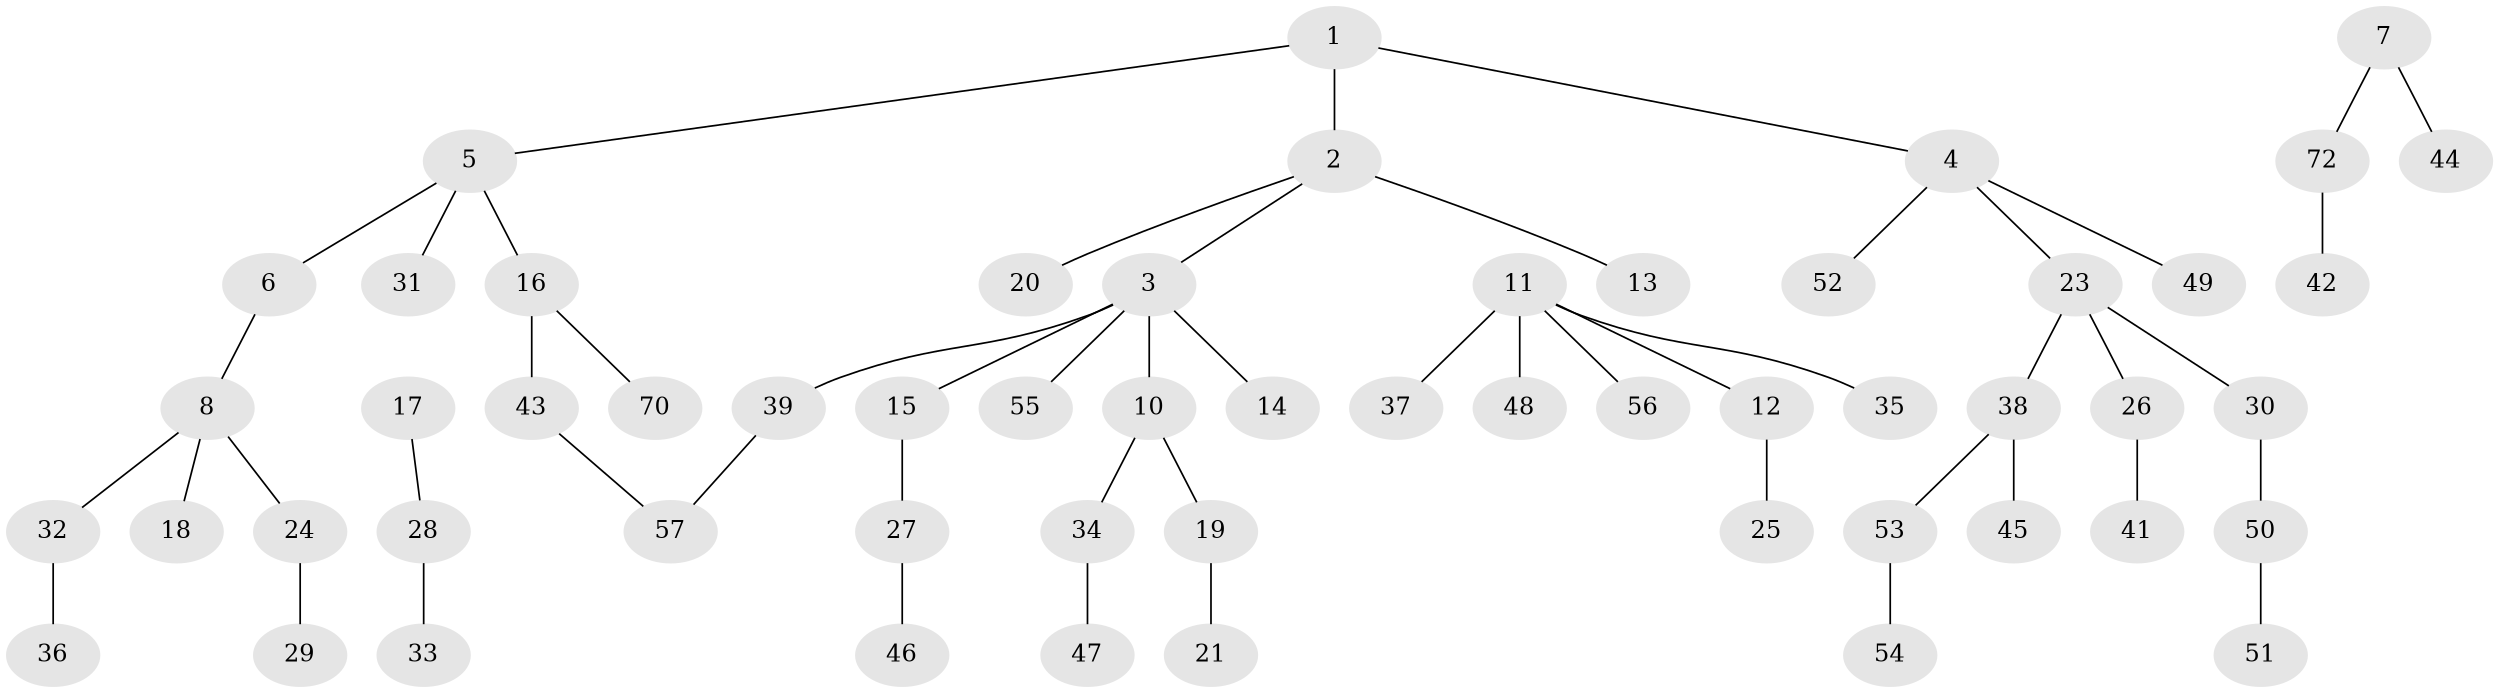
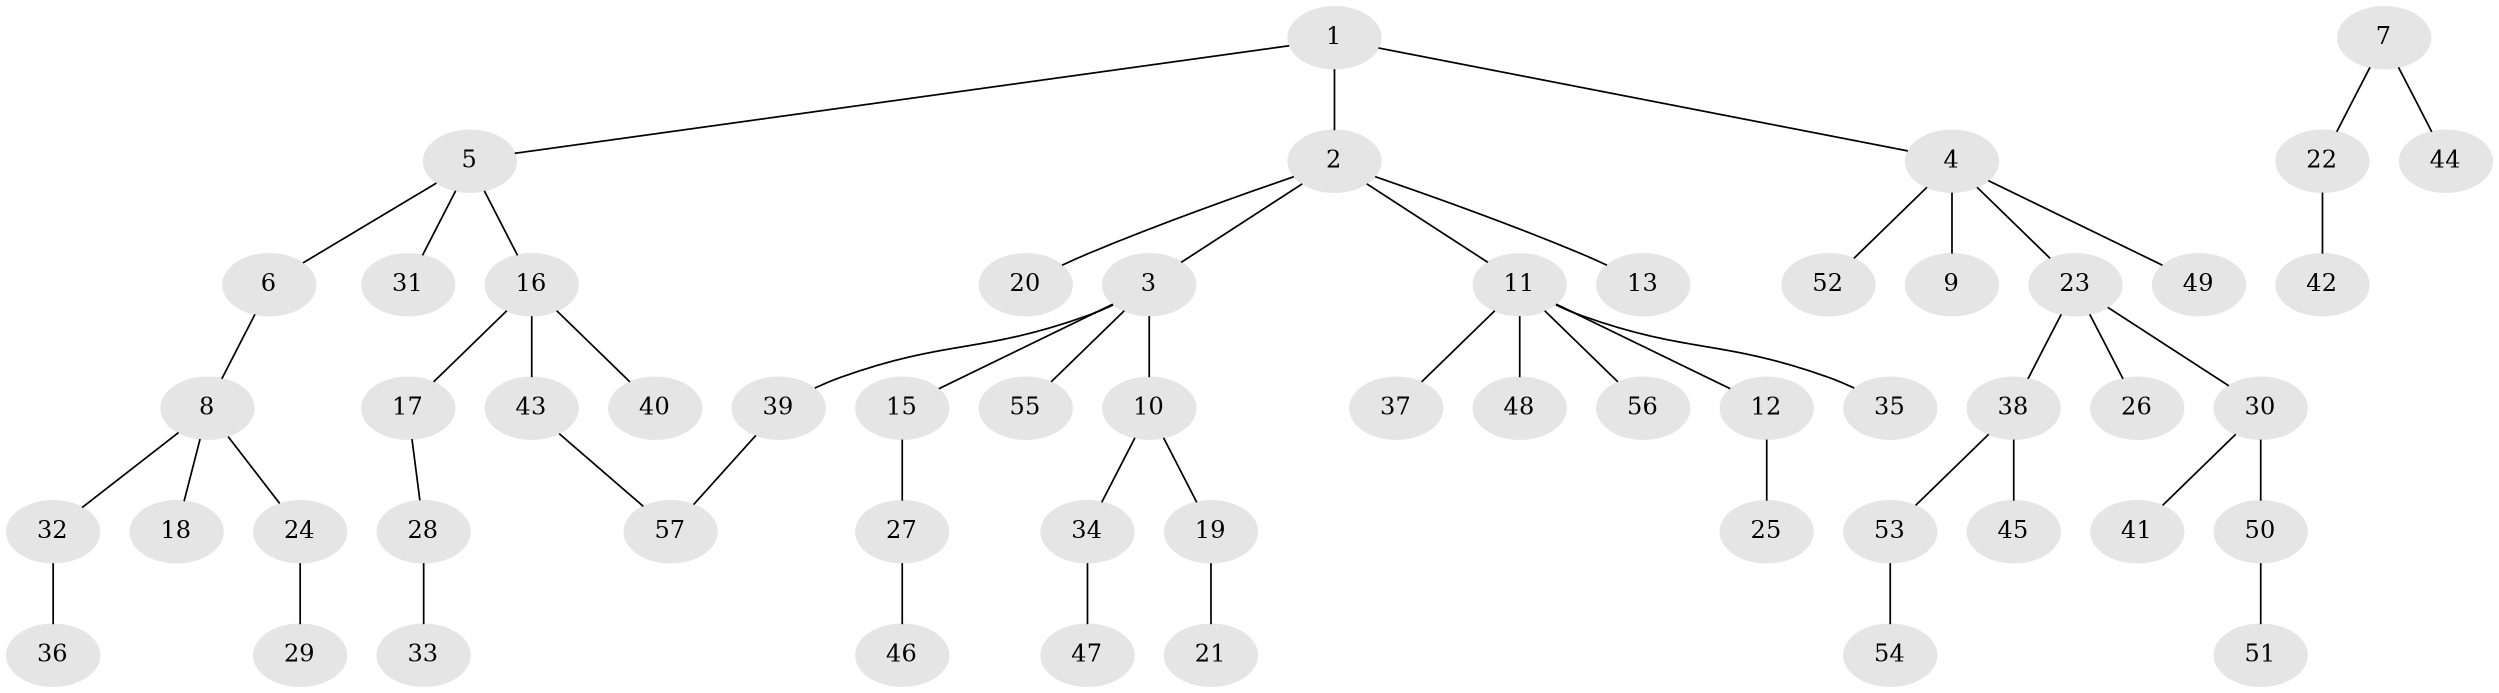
(2322, 161) -> (2322, 161)
none -> (1427, 223)
none -> (1952, 285)
none -> (470, 346)
(655, 408) -> (655, 408)
(1273, 408) -> none
(2137, 470) -> (2199, 470)
